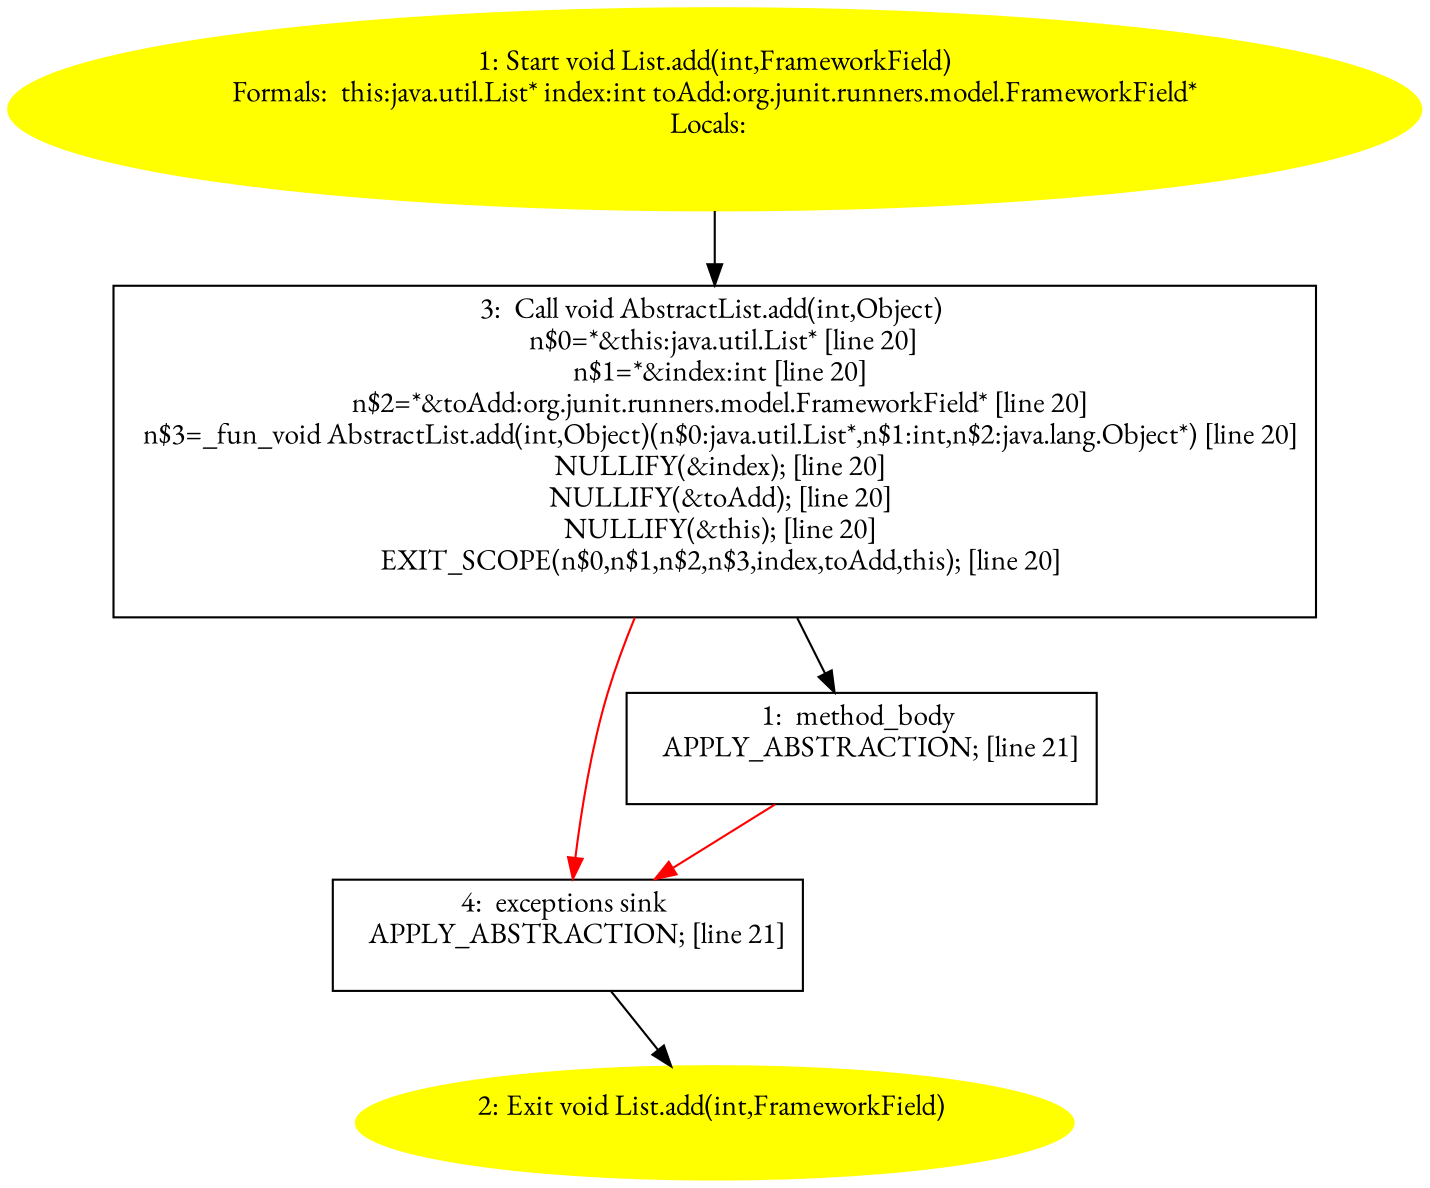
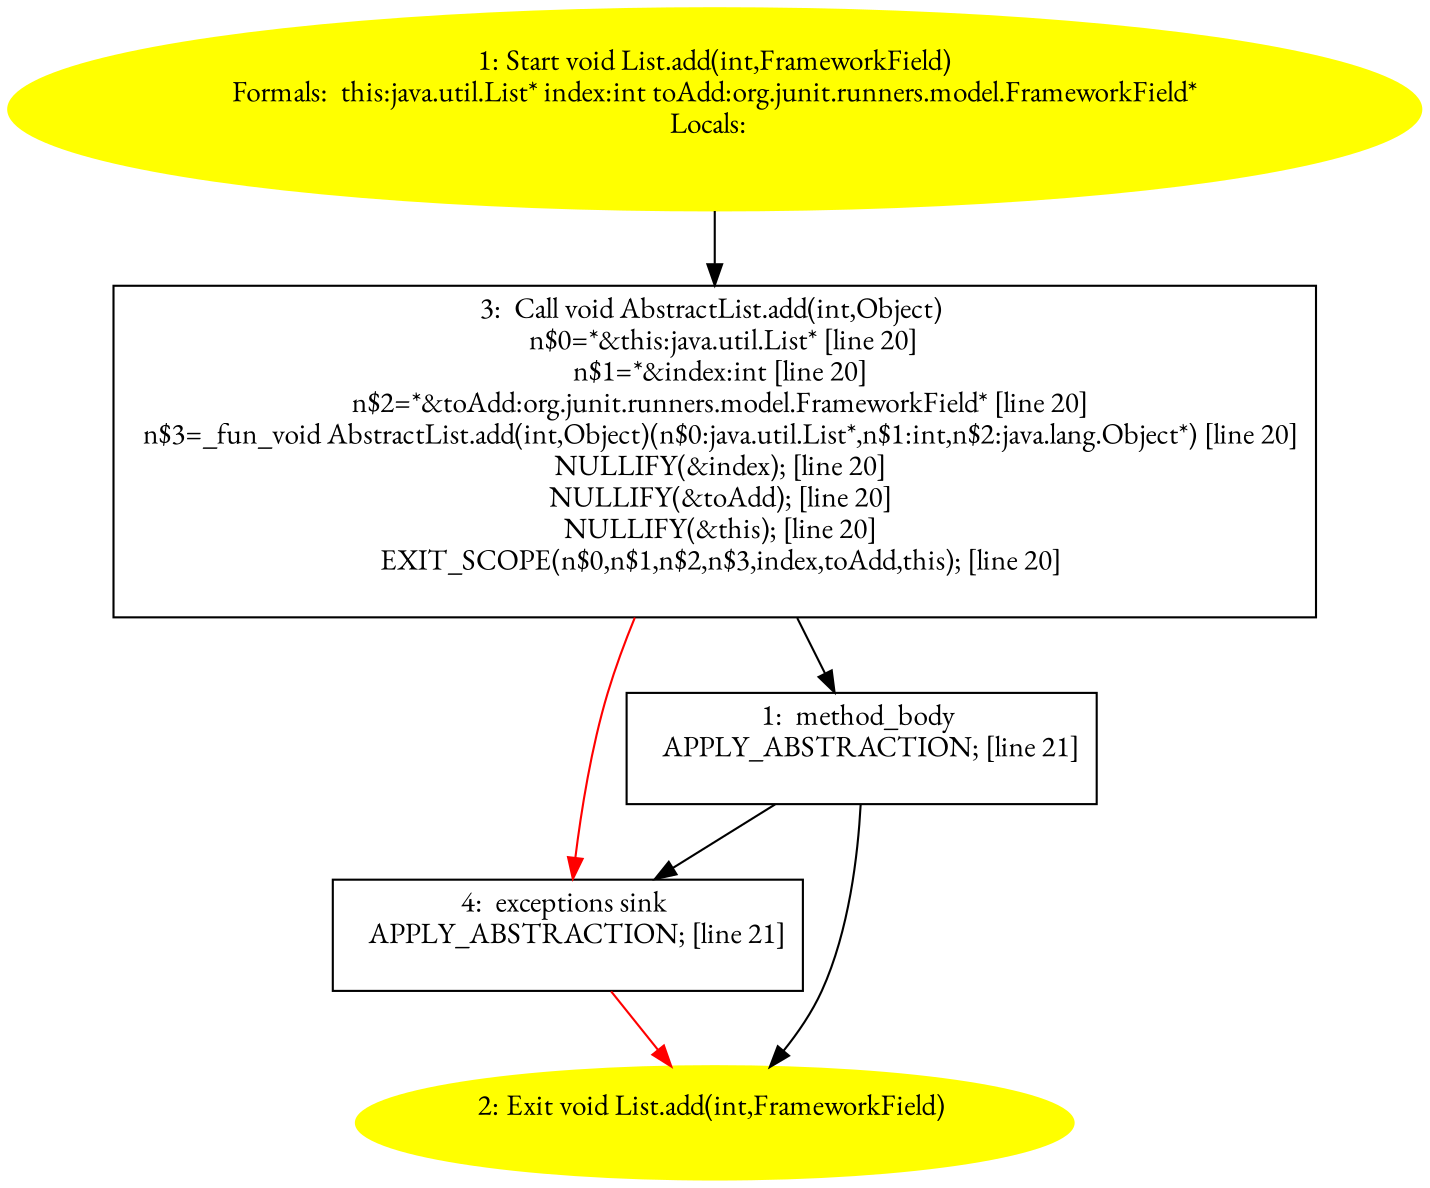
(724, 836) -> (724, 836)
none -> (841, 934)
(635, 1021) -> (635, 1021)
